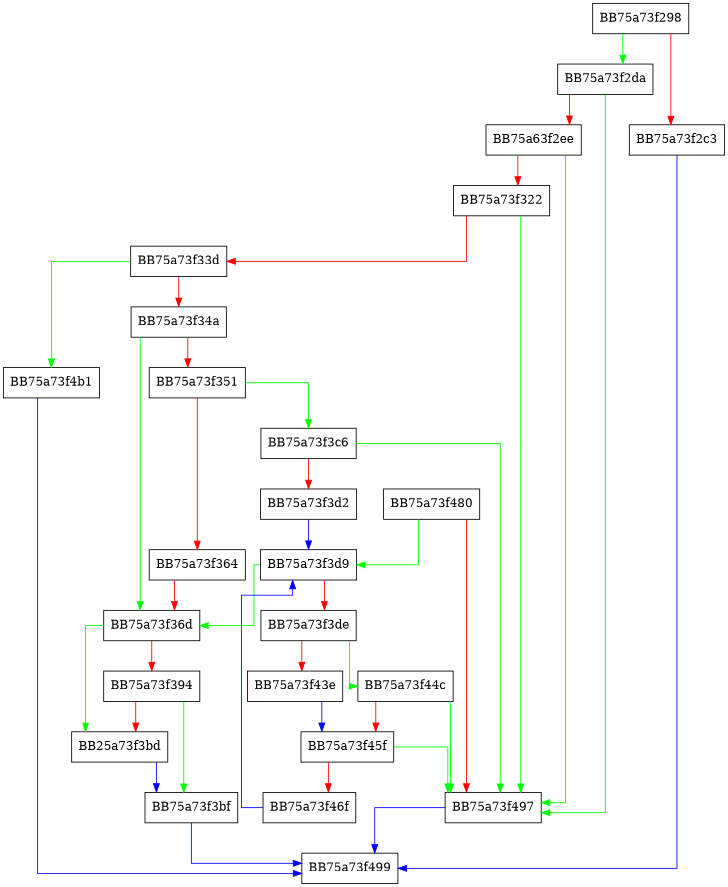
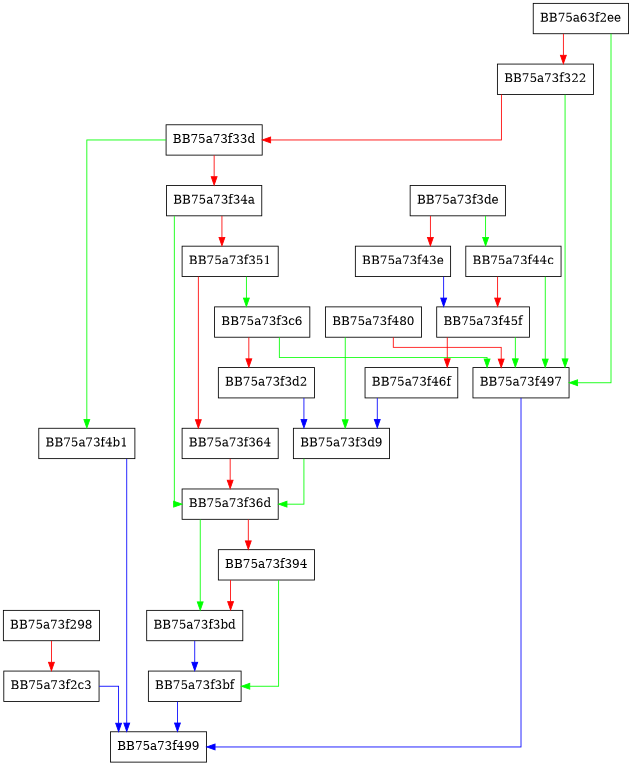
(605, 79) -> none
(324, 591) -> none
(120, 747) -> (195, 626)
